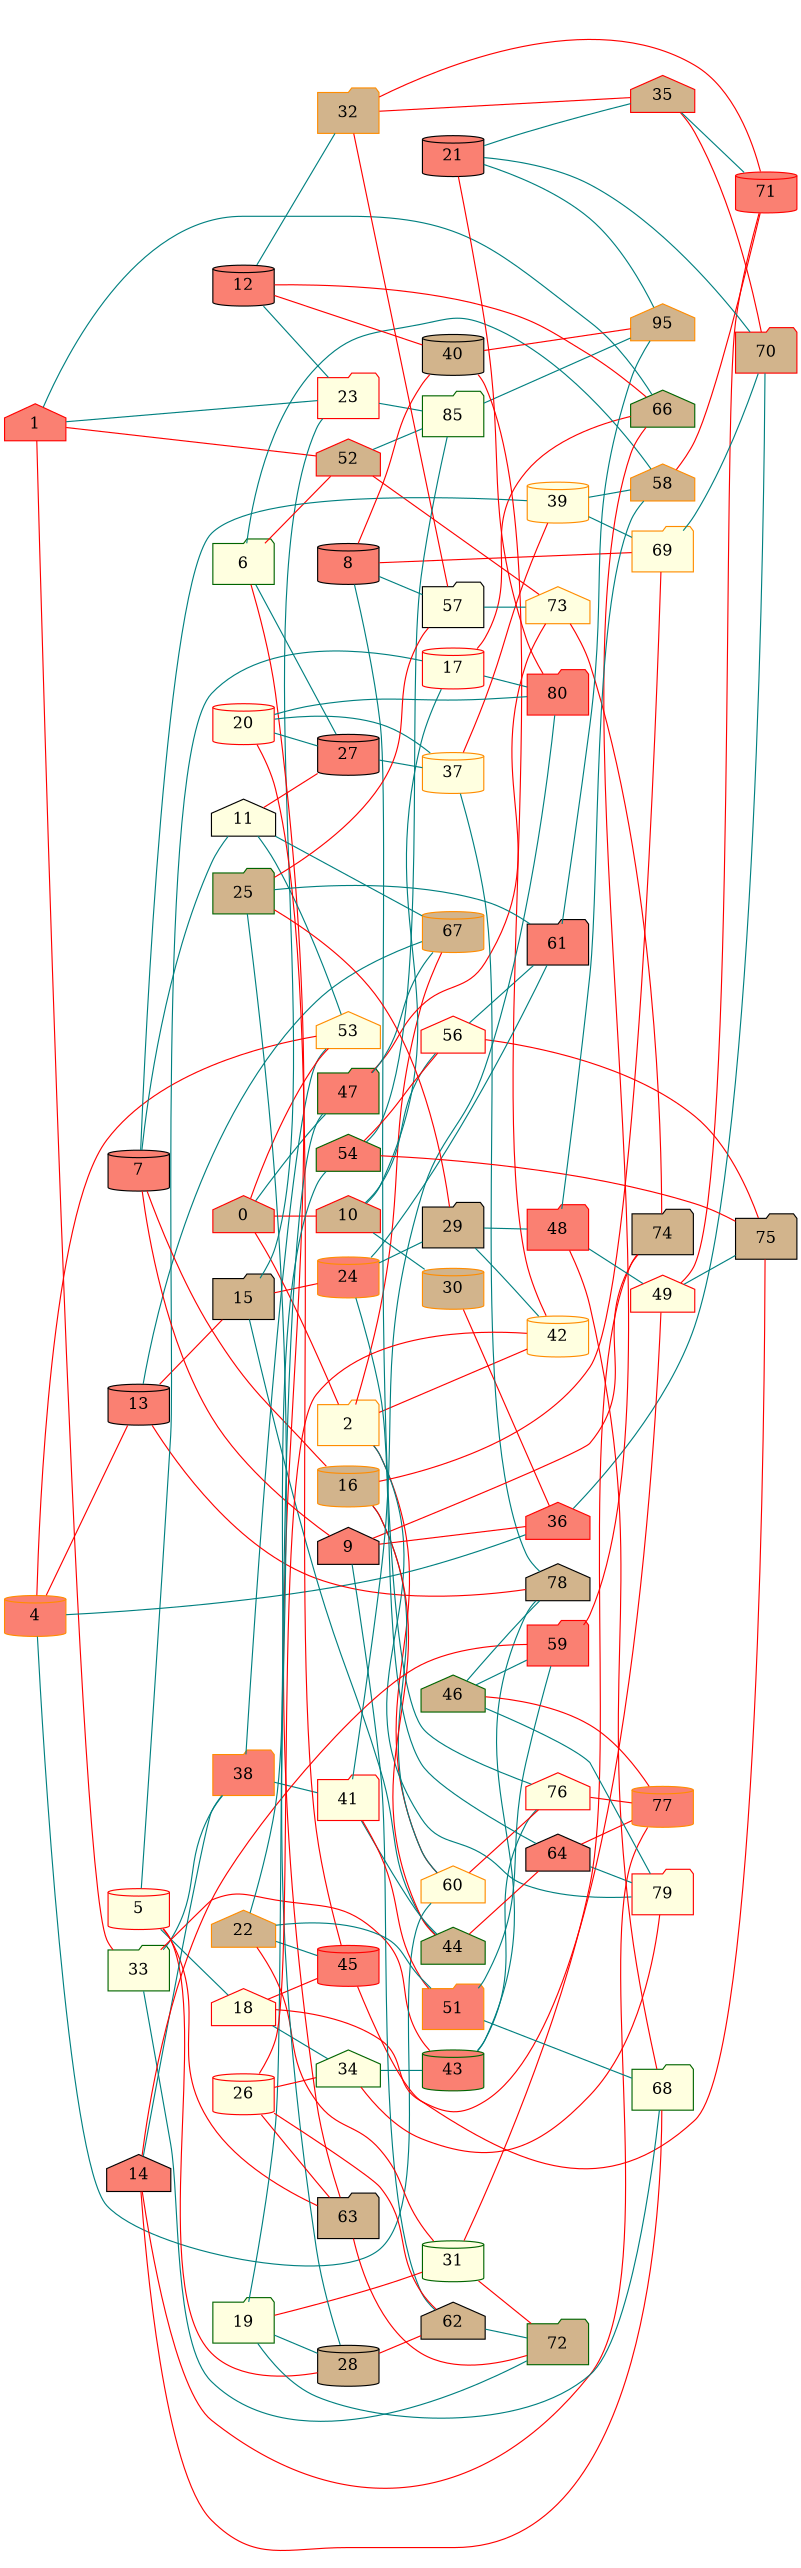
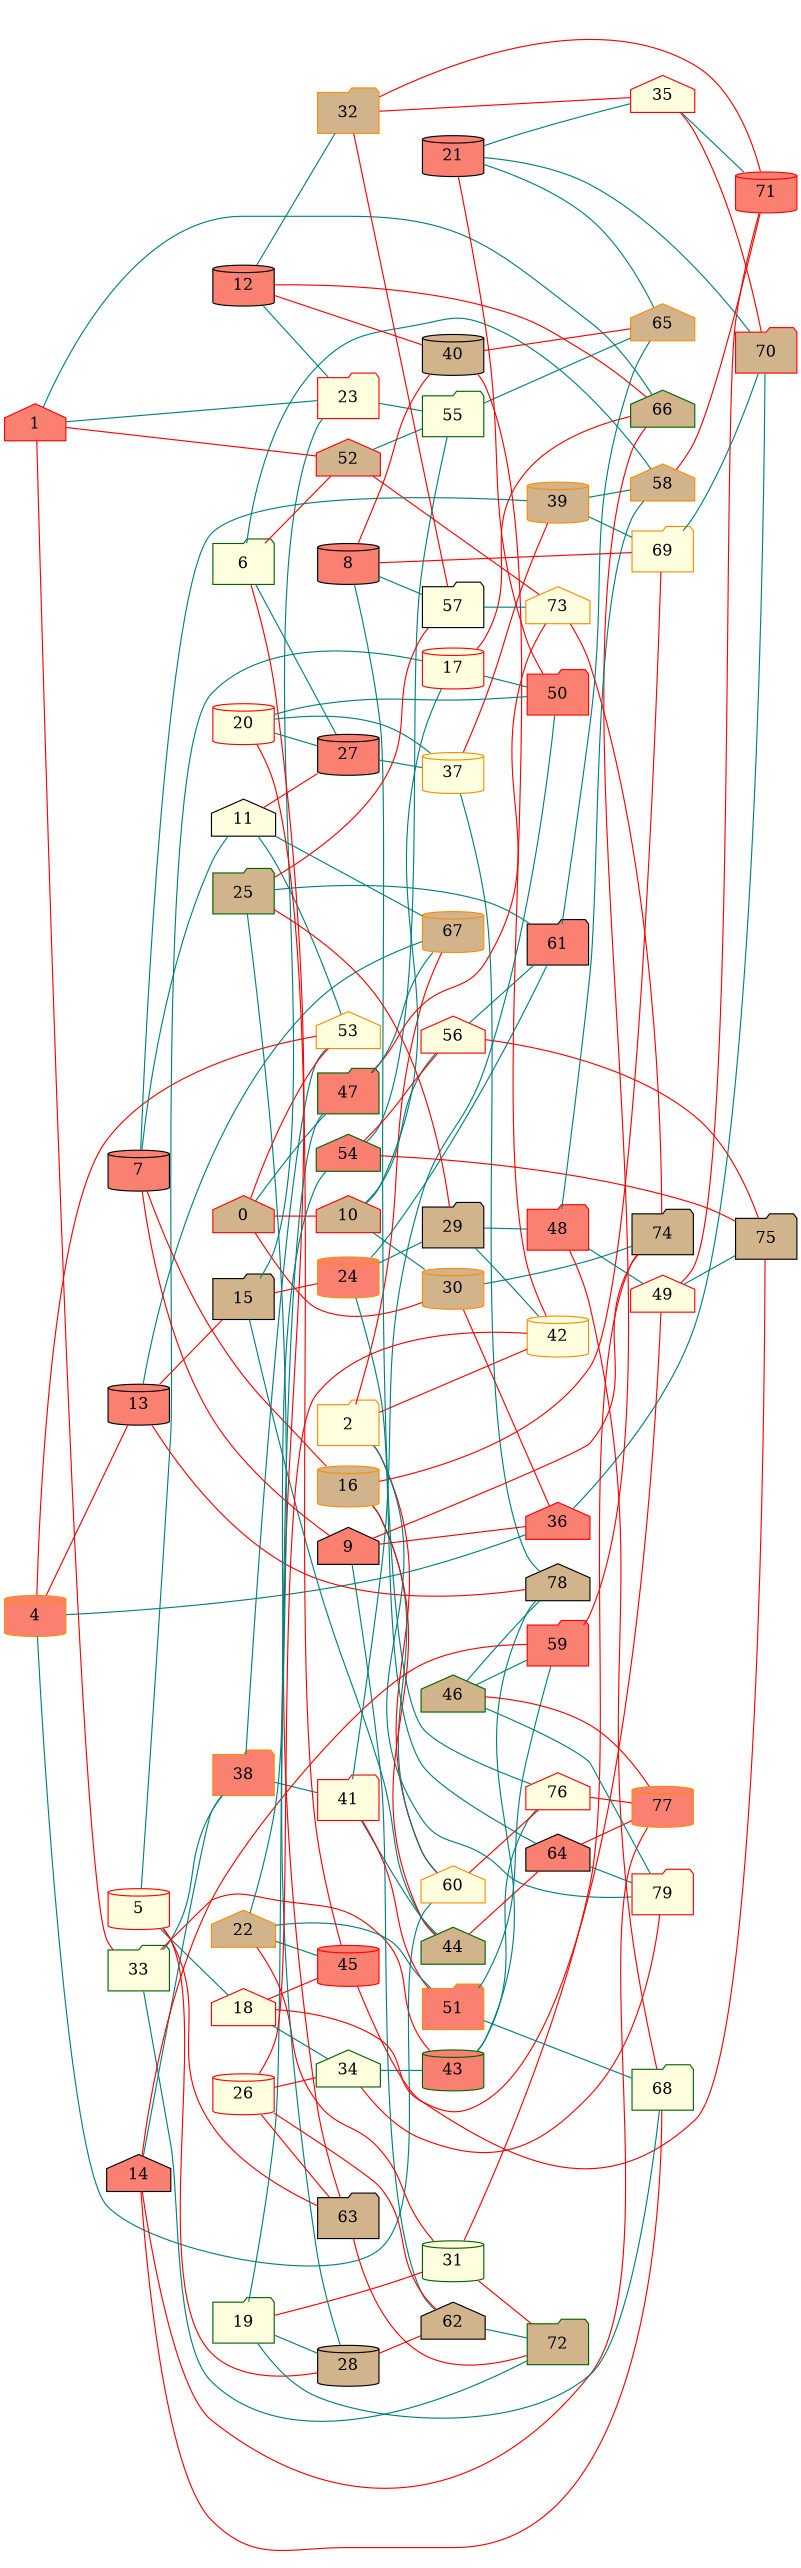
(663, 96) -> (663, 96)
(663, 324) -> (663, 324)
(453, 416) -> (453, 416)
(558, 503) -> (558, 503)
(558, 695) -> (558, 695)
none -> (559, 1268)
(314, 1348) -> (322, 1310)
